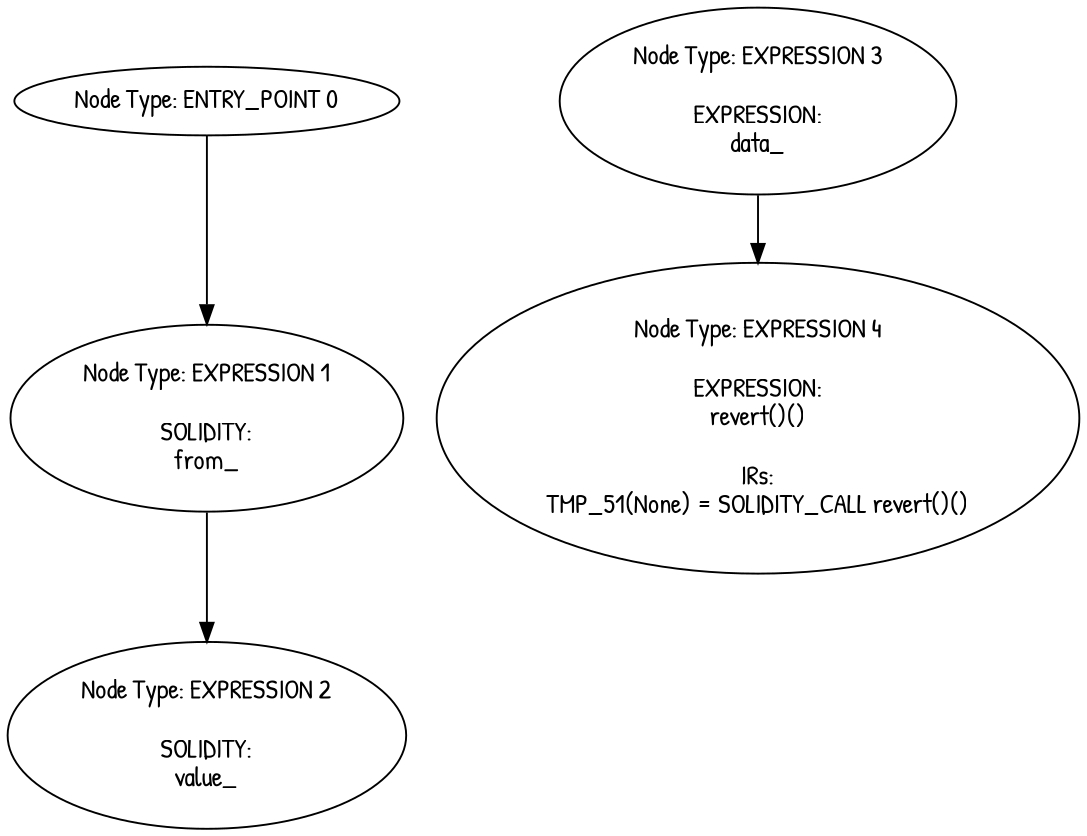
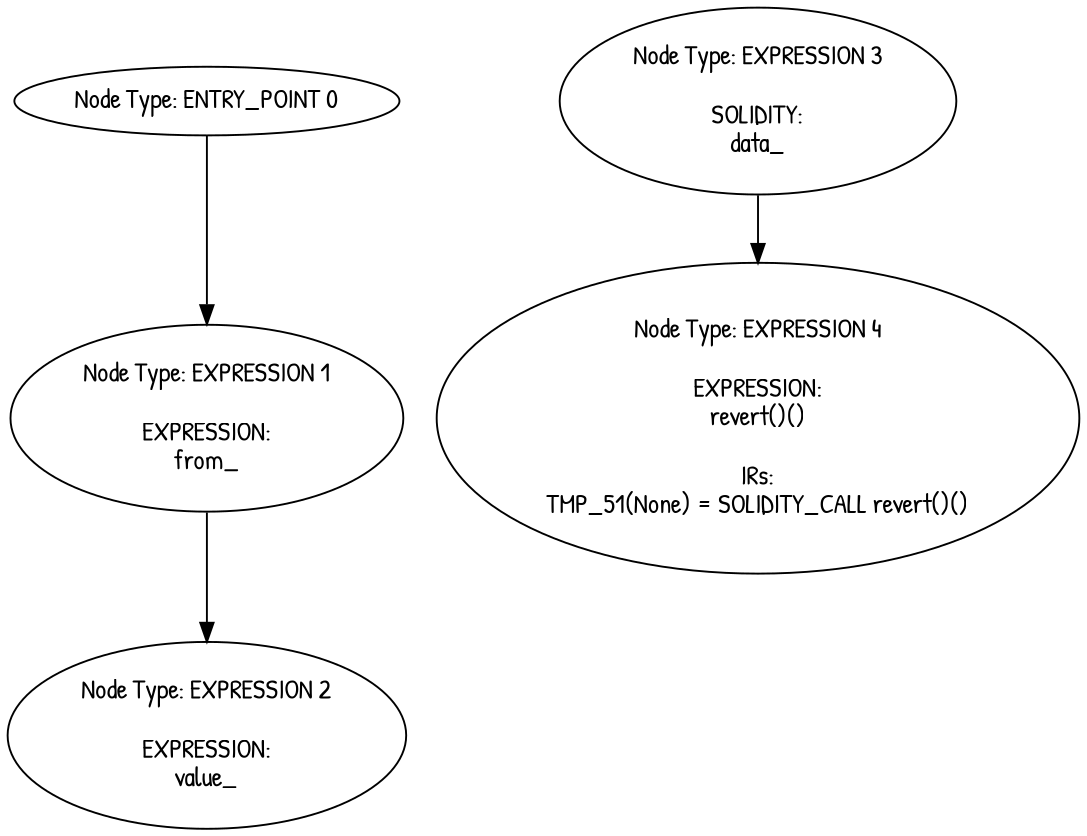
(758, 101) -> (758, 101)
(207, 418) -> (207, 418)
(207, 735) -> (207, 735)
